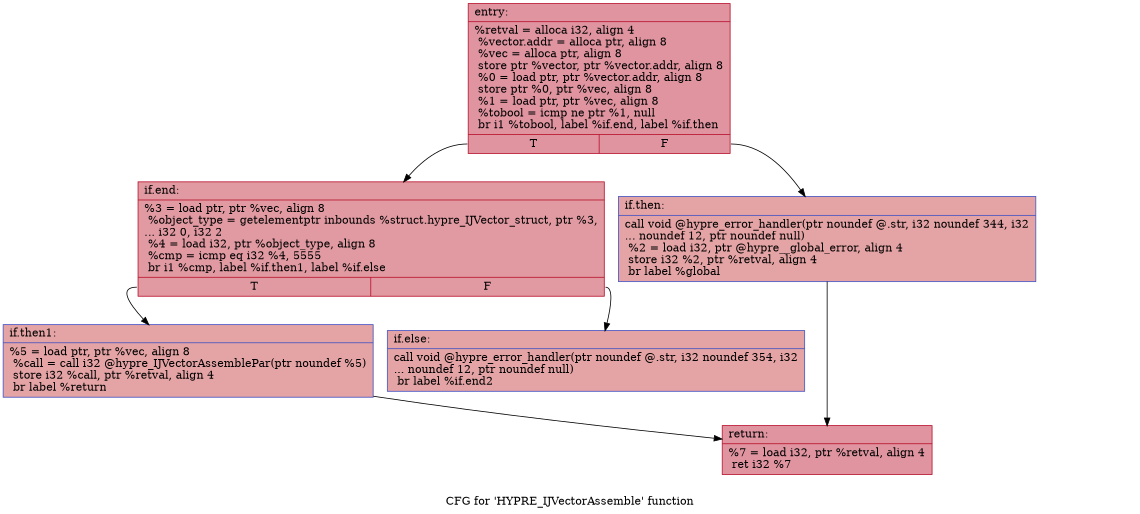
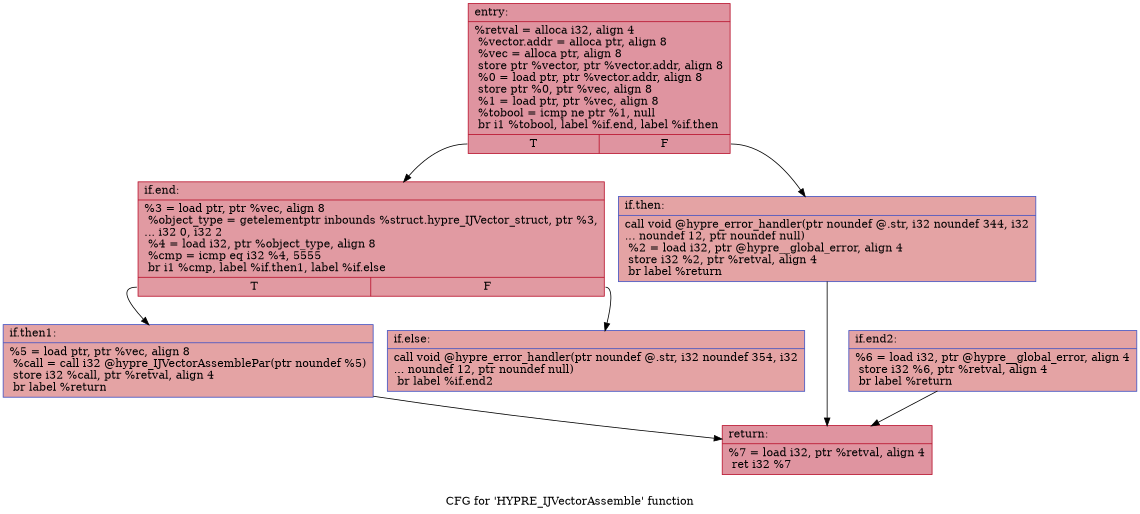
(673, 272) -> (674, 272)
none -> (993, 361)
